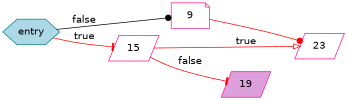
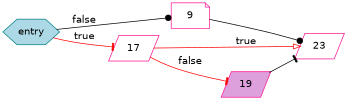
(253, 29) -> (253, 29)
(134, 48) -> (134, 48)
none -> (281, 66)
